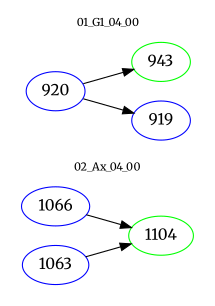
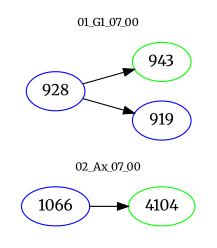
(108, 23) -> (109, 23)
(56, 91) -> (56, 91)
(108, 168) -> (108, 168)
(161, 236) -> (162, 206)
(56, 265) -> none
